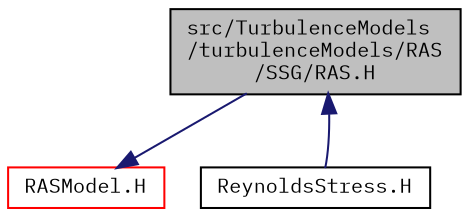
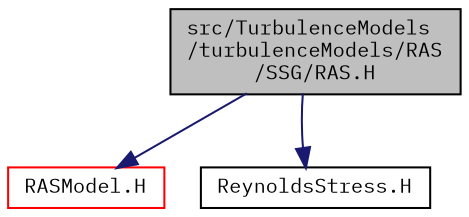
(329, 141) -> (302, 121)
